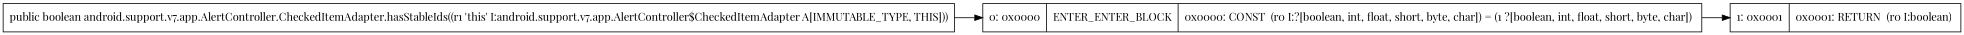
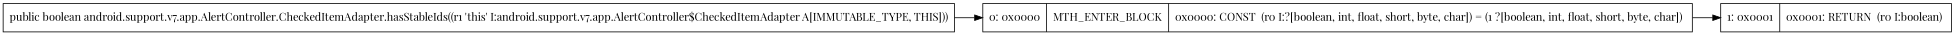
(1112, 17) -> (1108, 17)
